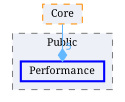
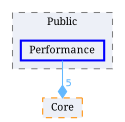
(63, 40) -> (63, 75)
